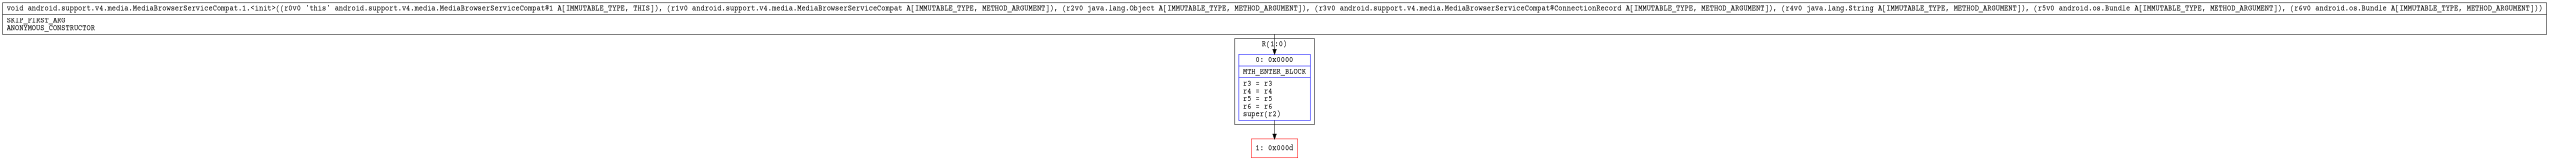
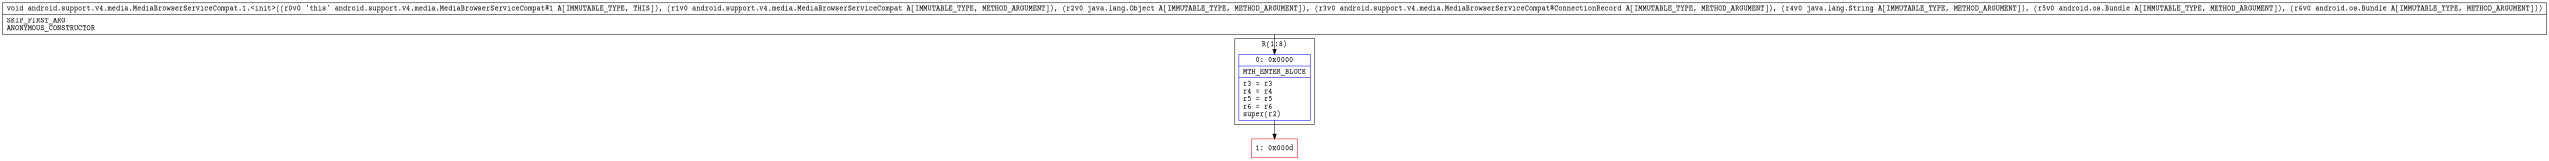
(1275, 44) -> (1275, 44)
